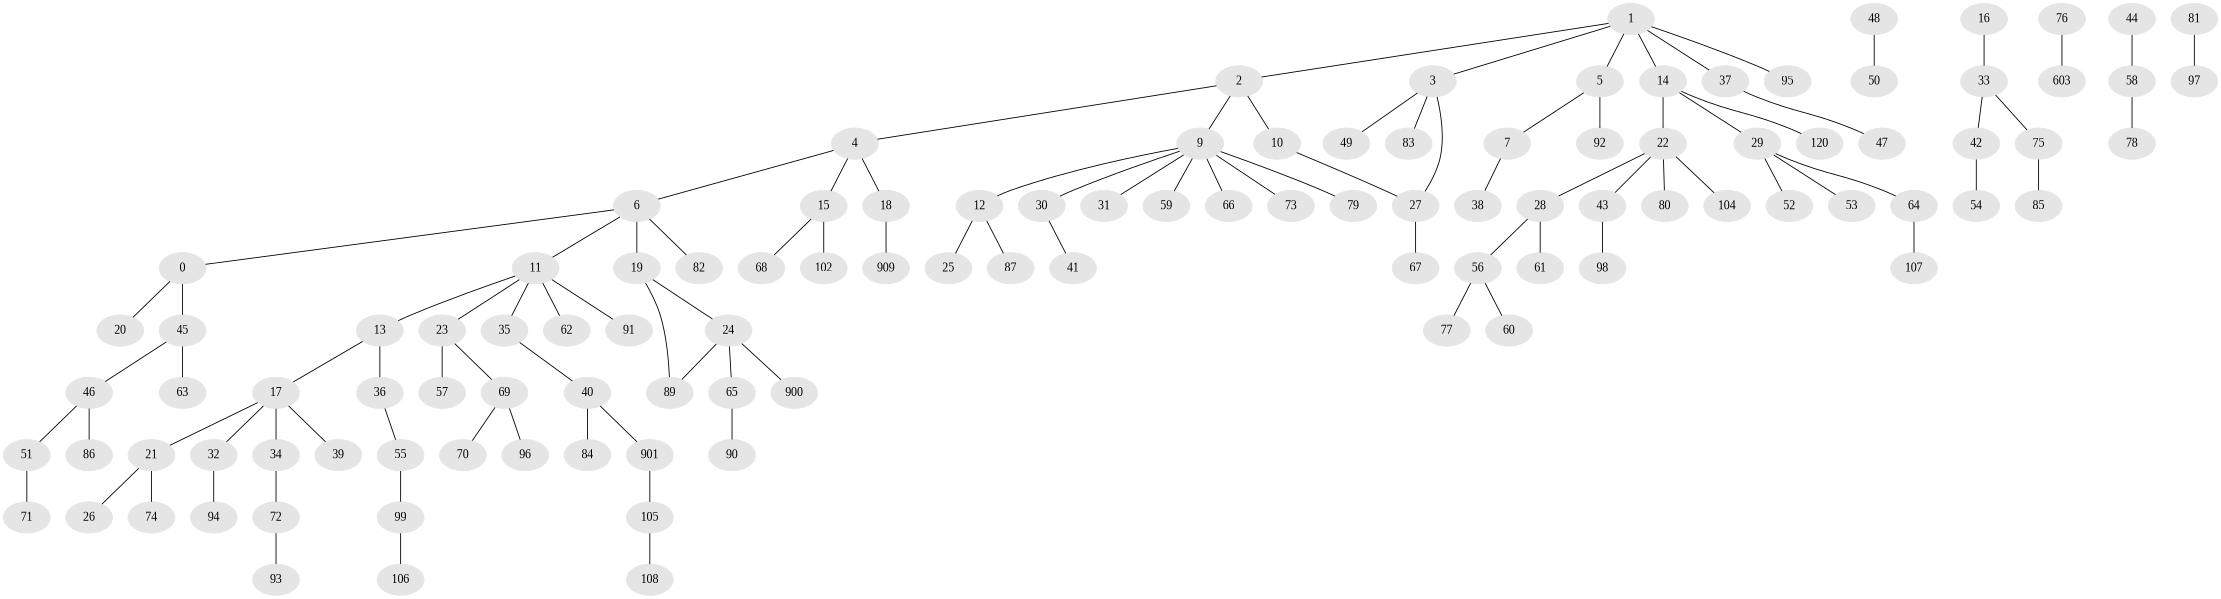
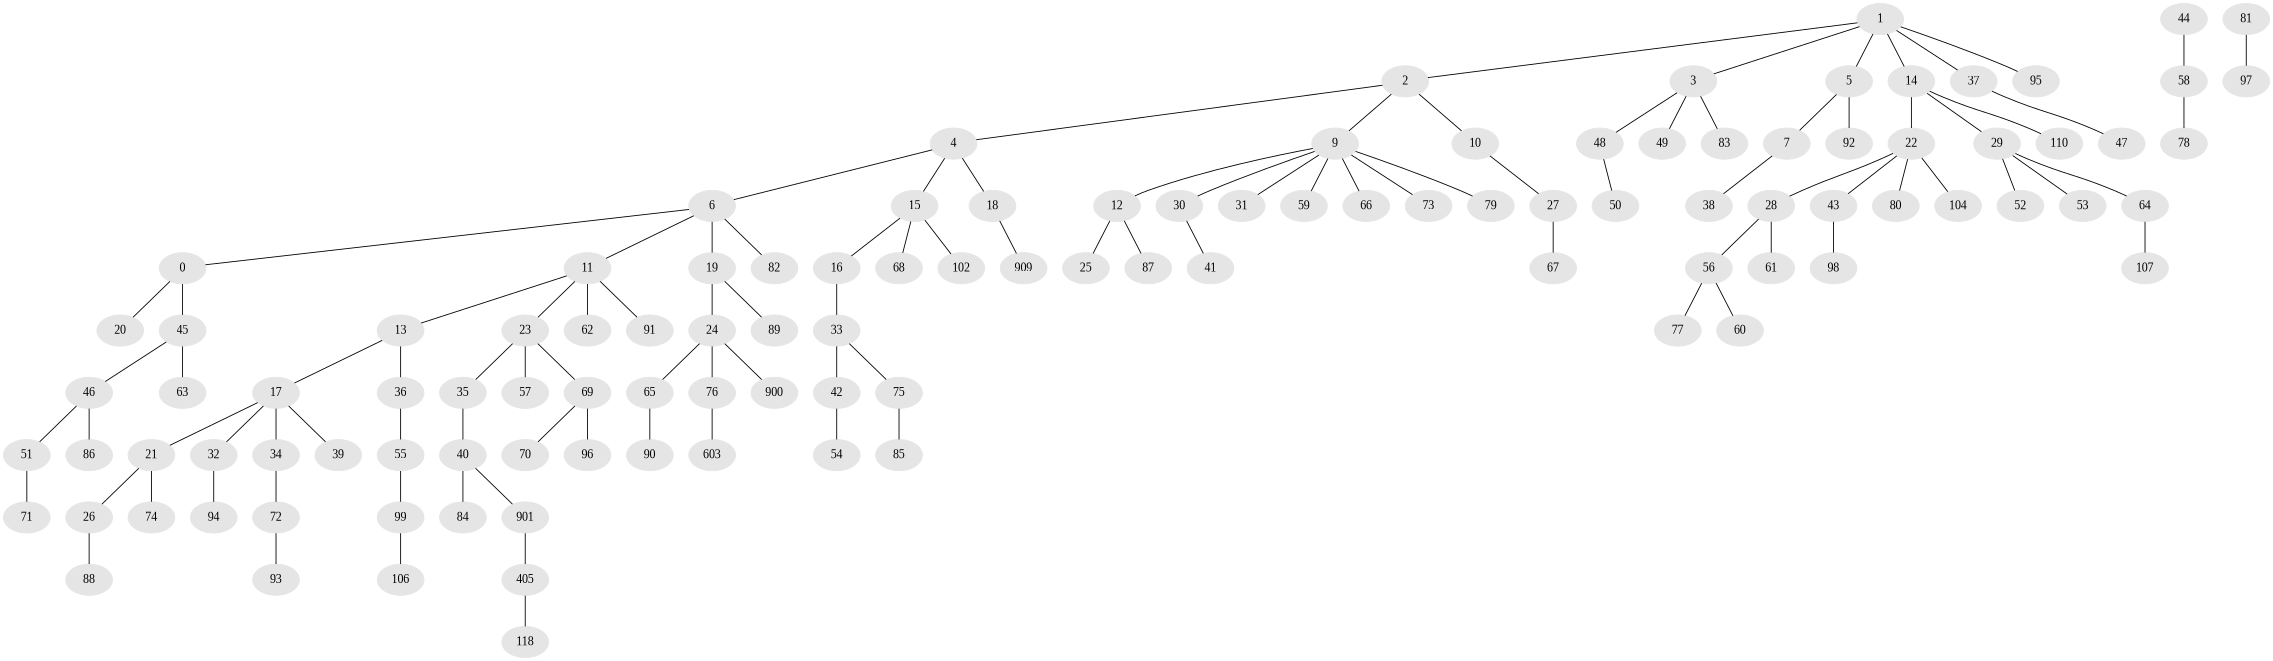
(1820, 144) -> (2059, 144)
(1442, 146) -> (1647, 113)
none -> (876, 237)
(520, 299) -> (494, 362)
(699, 362) -> (712, 362)
(650, 517) -> (525, 580)
none -> (89, 580)
(650, 580) -> (525, 642)
